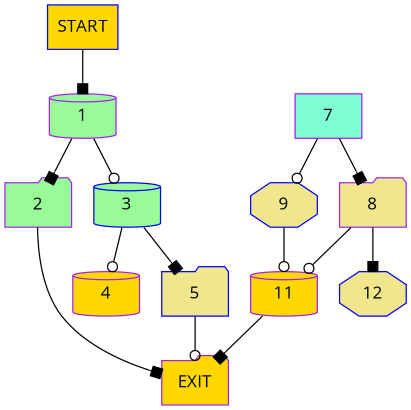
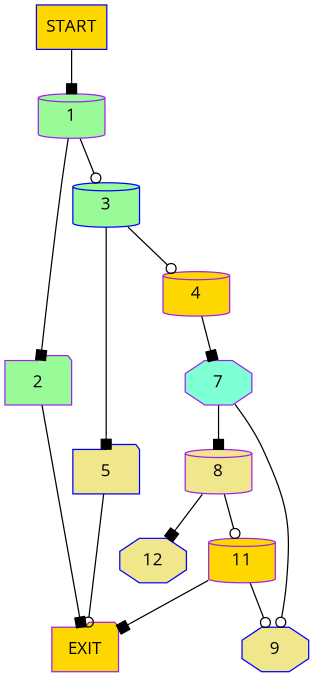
(328, 116) -> (219, 383)
(373, 205) -> (219, 472)
(284, 245) -> (257, 601)
none -> (206, 332)
